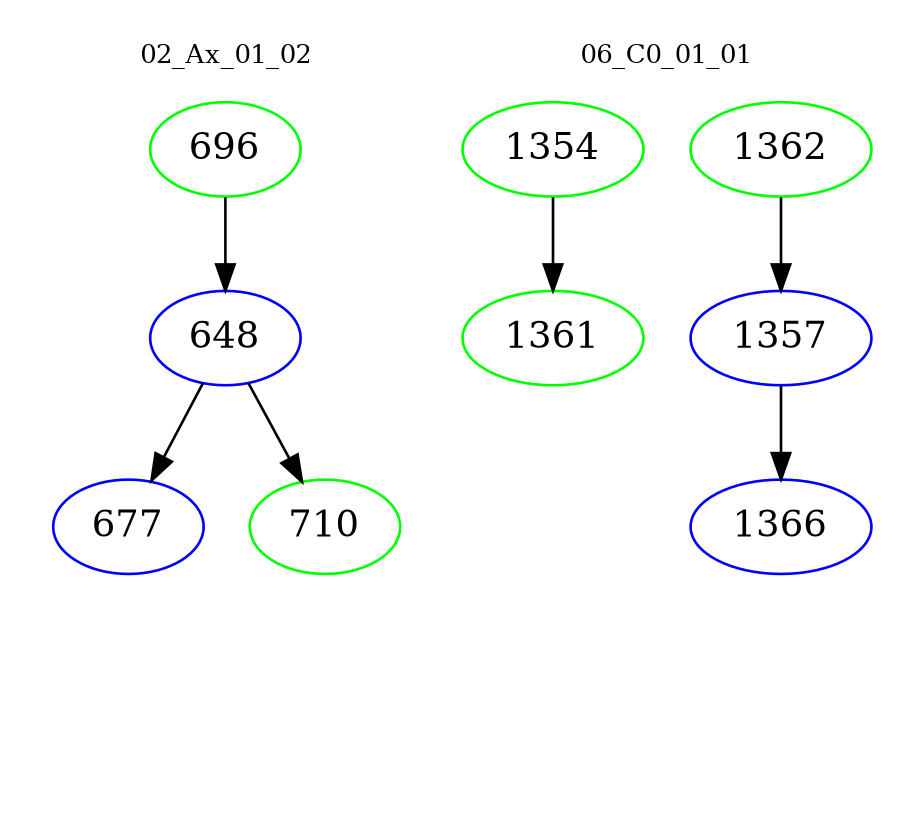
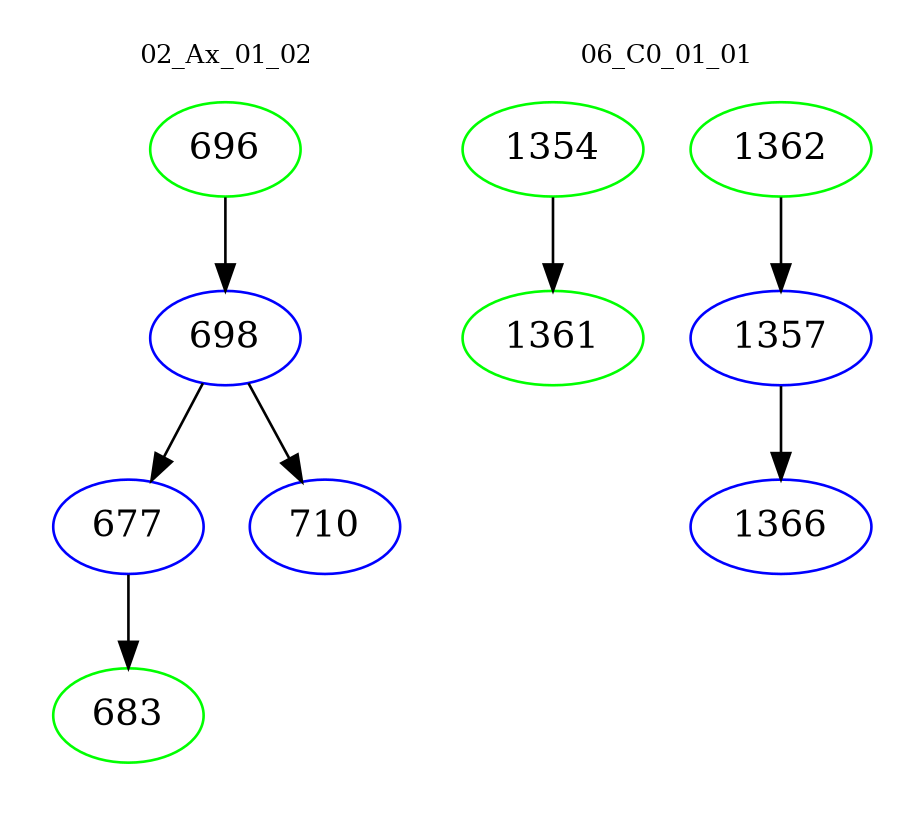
(225, 338) -> (225, 338)
(325, 527) -> (325, 527)
none -> (128, 715)
